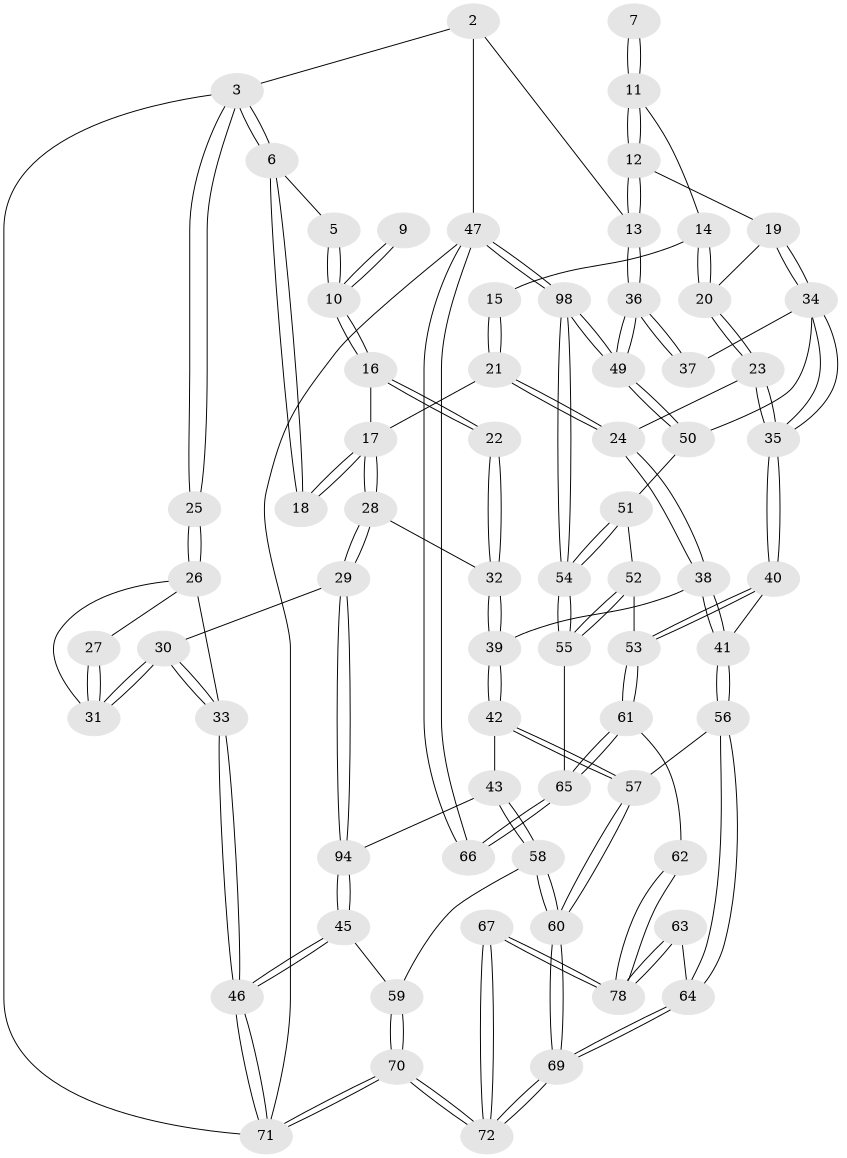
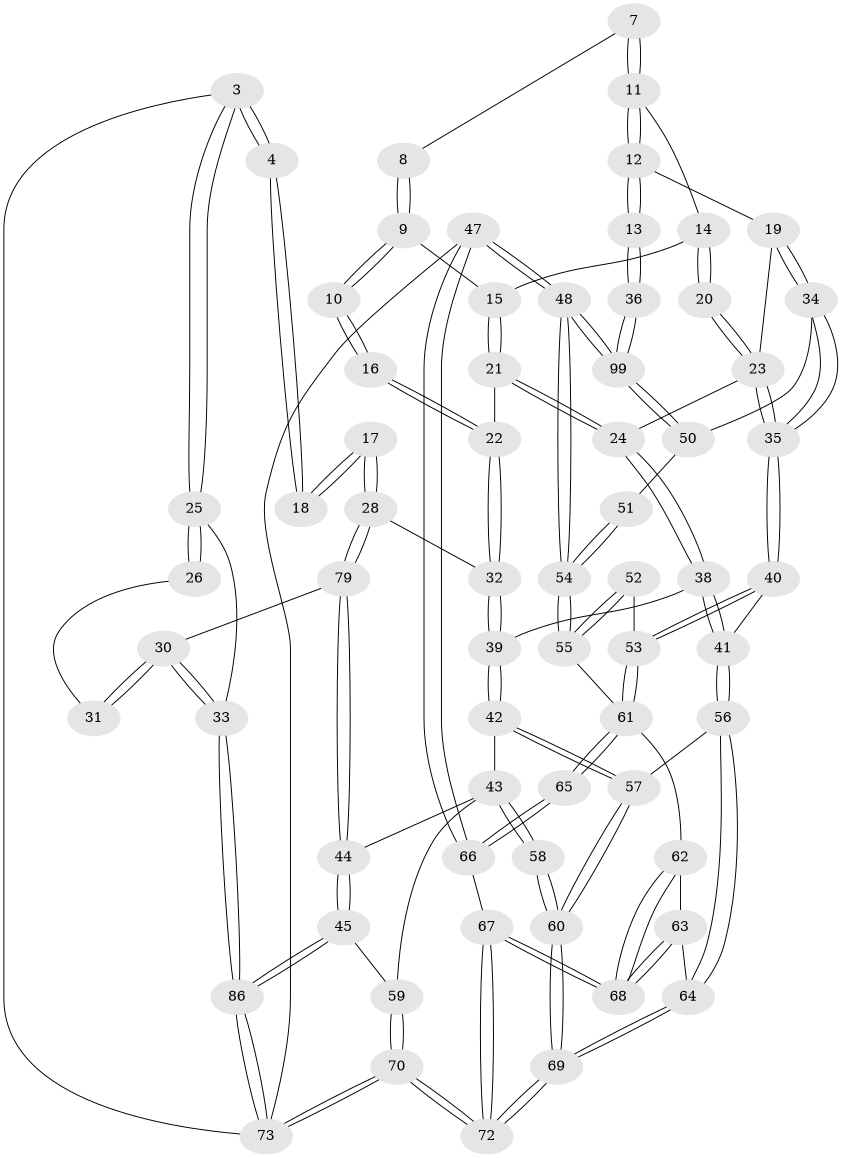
(473, 21) -> none
(272, 161) -> (272, 161)
none -> (404, 161)
(334, 230) -> none
none -> (445, 262)
(739, 265) -> (766, 300)
(564, 300) -> (564, 300)
(619, 370) -> (619, 370)
(688, 370) -> none
(448, 397) -> (495, 405)
(371, 405) -> none
(630, 544) -> none
(344, 579) -> (344, 579)
(94, 649) -> none
(208, 649) -> (237, 610)
(564, 718) -> (595, 683)
(344, 858) -> (344, 858)
none -> (478, 893)
none -> (681, 893)
(450, 913) -> (416, 880)
(237, 997) -> (237, 997)
(619, 997) -> (619, 997)
(266, 1136) -> (266, 1136)
